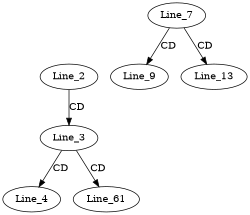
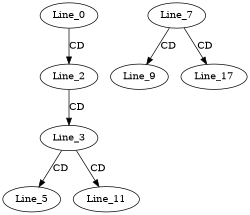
none -> (69, 15)
(214, 77) -> (214, 77)
(32, 199) -> (32, 199)
(106, 199) -> (106, 199)
